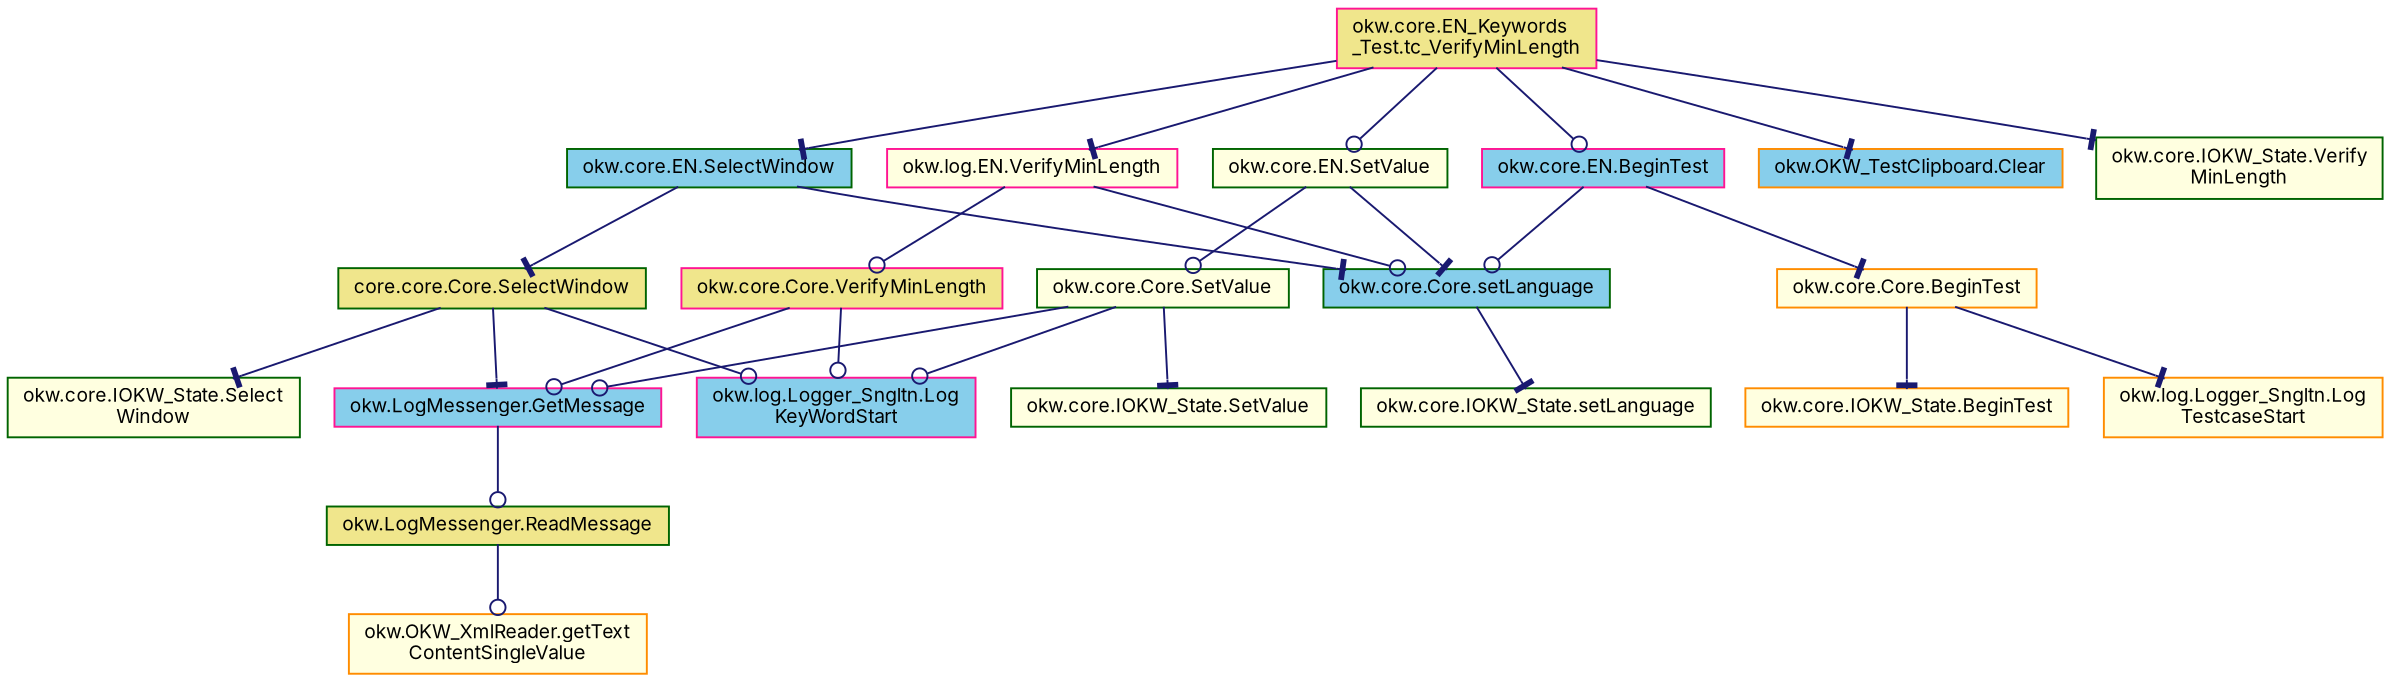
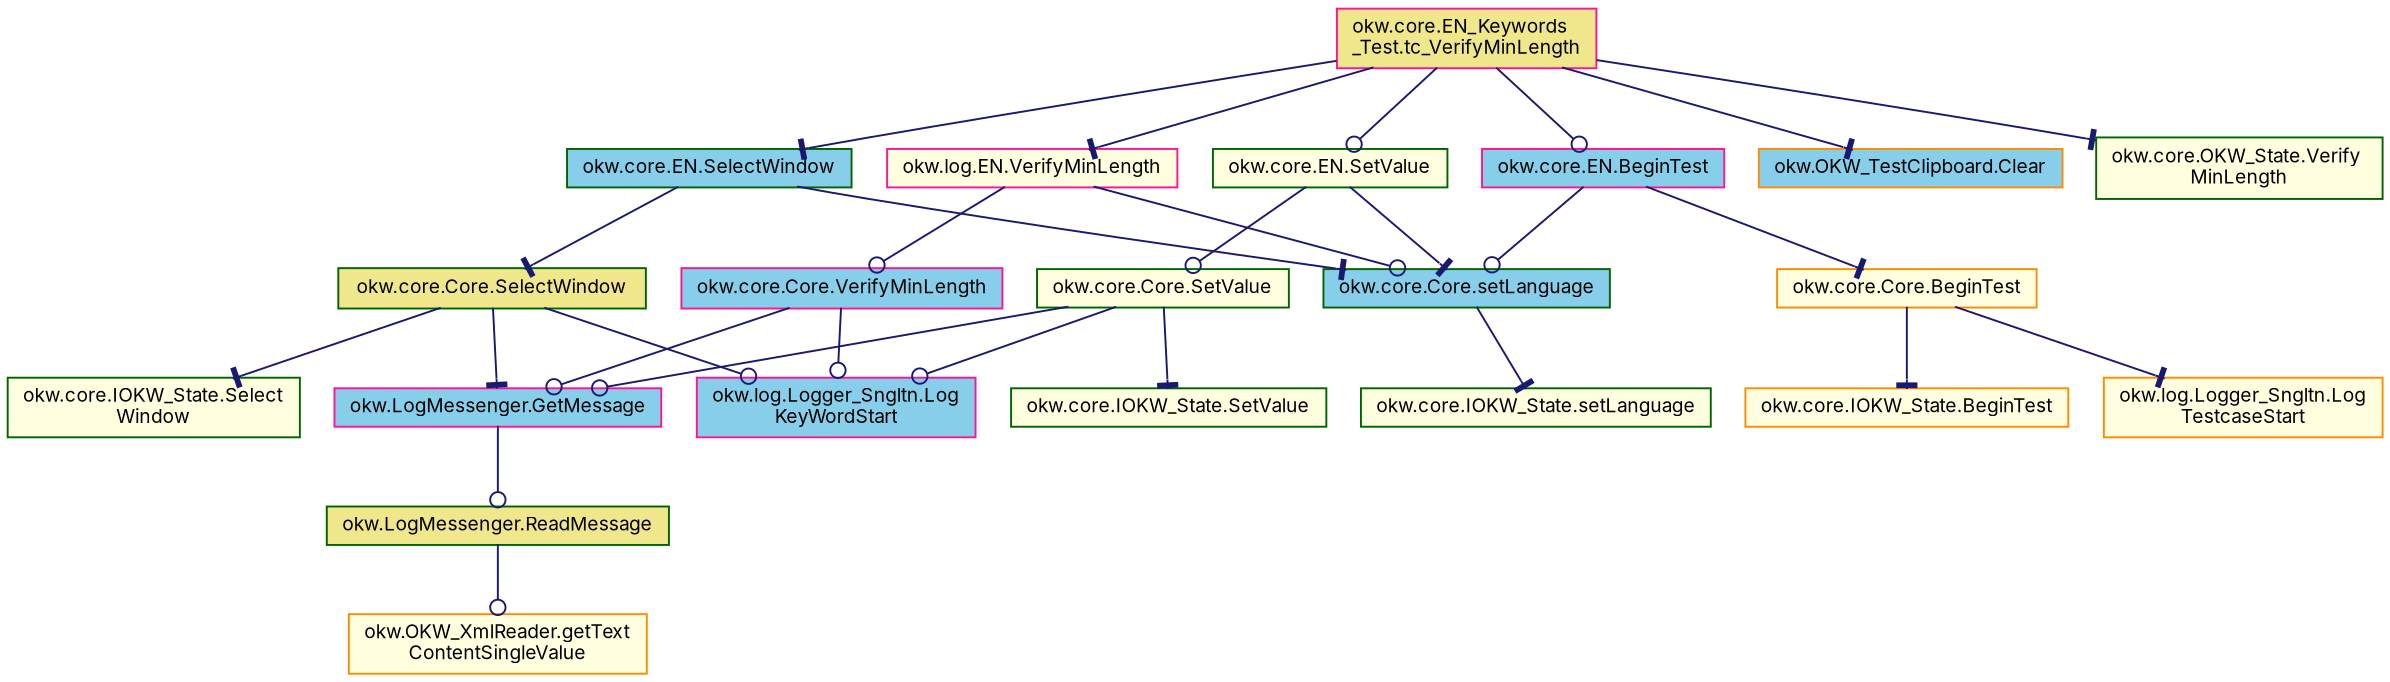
(2239, 168) -> (2239, 168)
(492, 288) -> (492, 288)
(842, 288) -> (842, 288)
